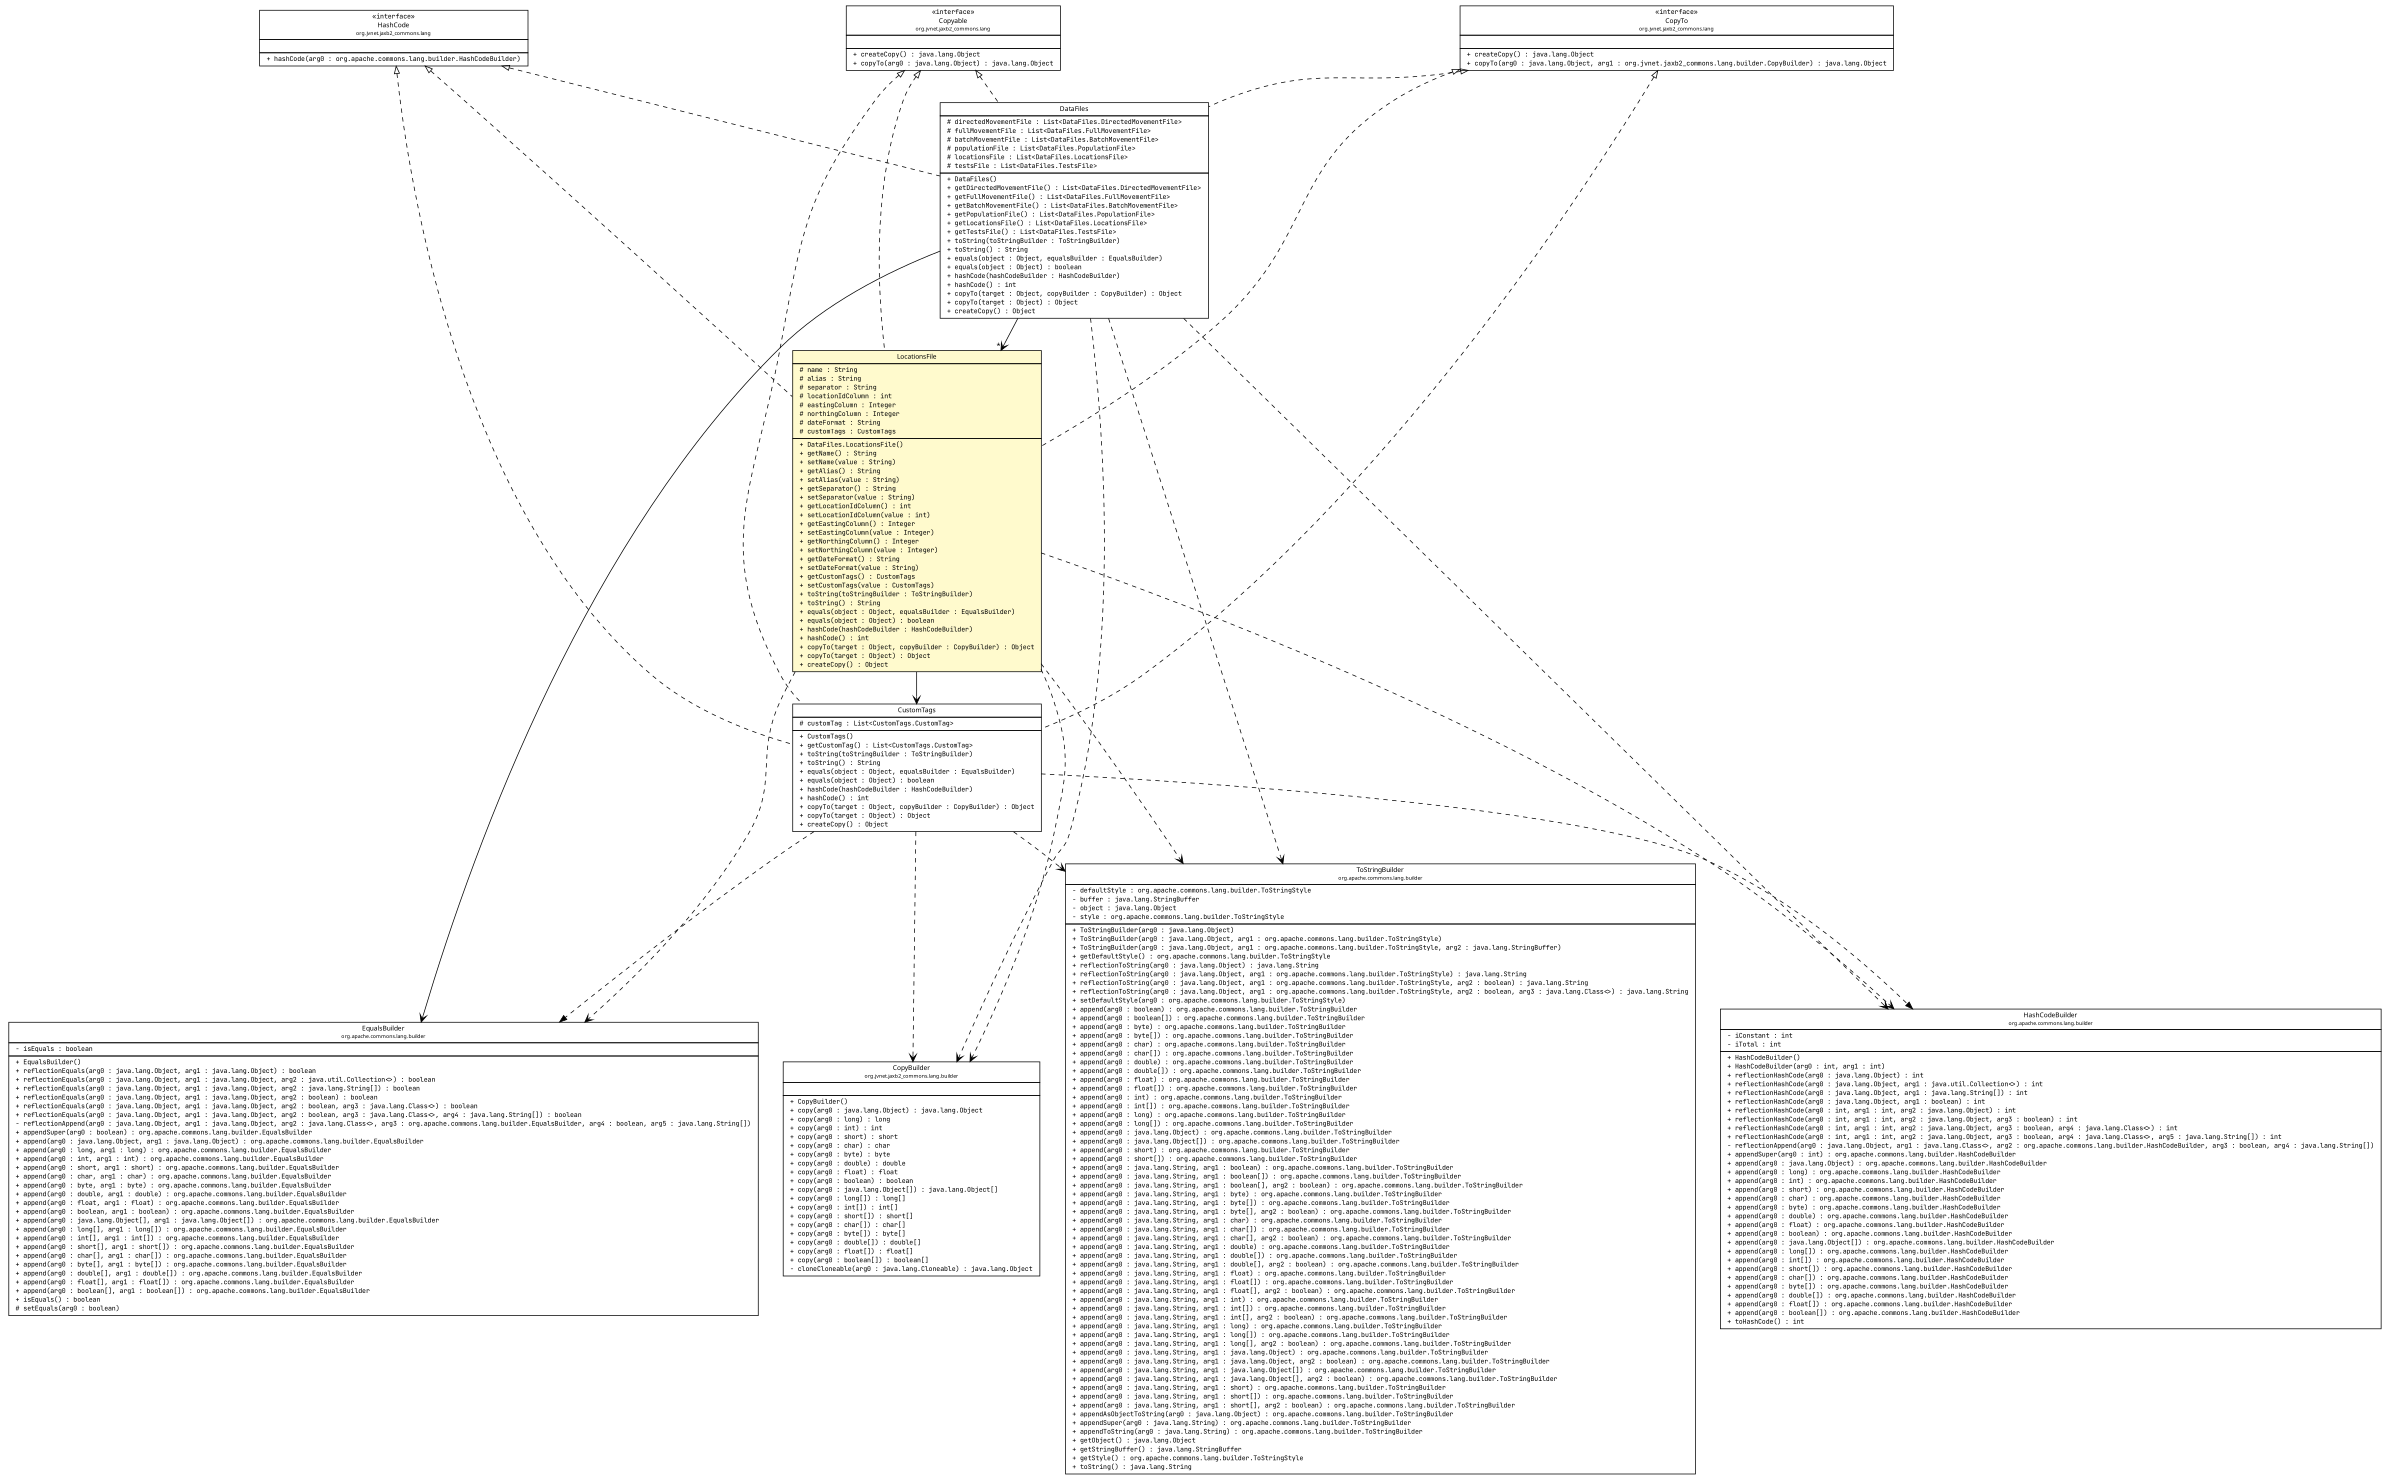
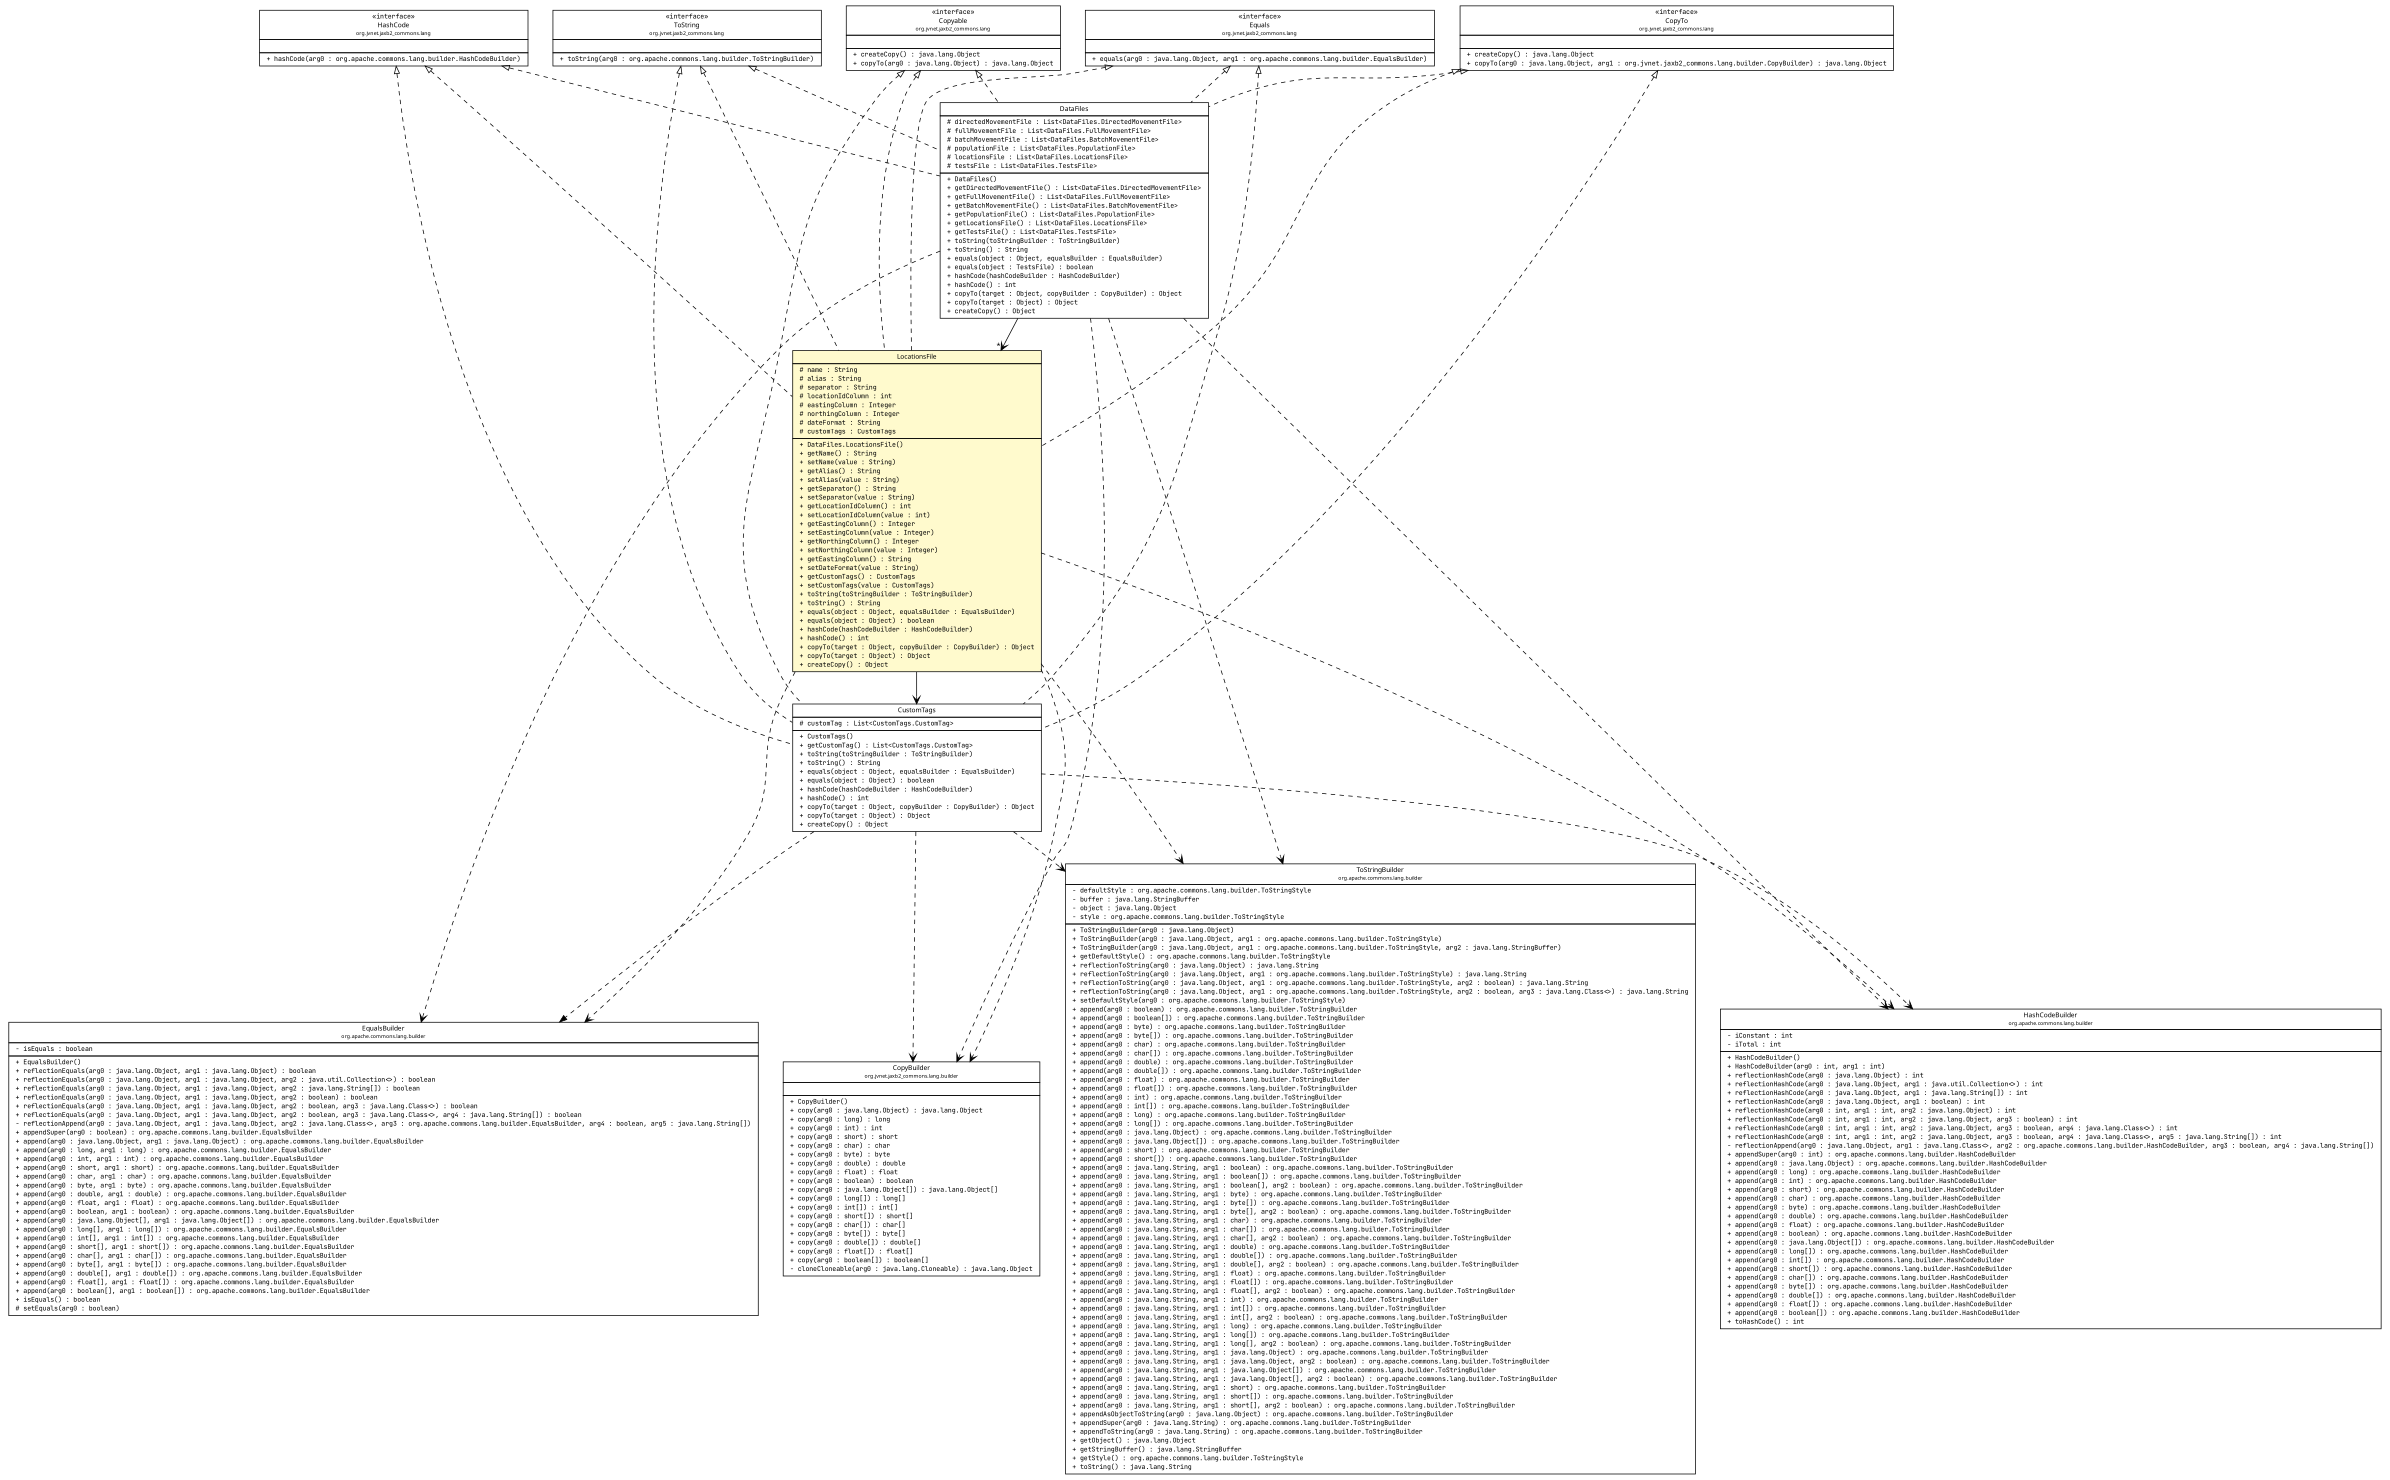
none -> (687, 38)
none -> (1260, 38)
(1015, 267) -> (1020, 267)
(850, 559) -> (855, 559)
(608, 577) -> (608, 577)
(1500, 813) -> (1500, 813)
